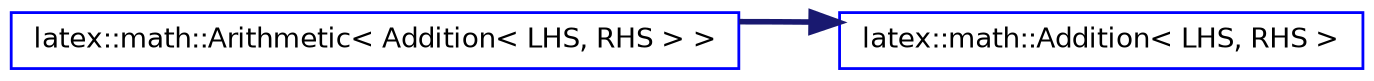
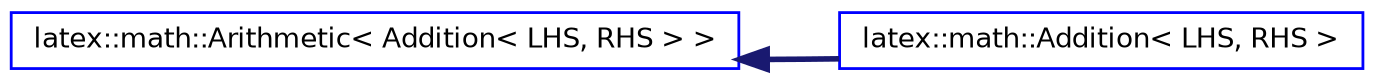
(775, 22) -> (803, 59)
